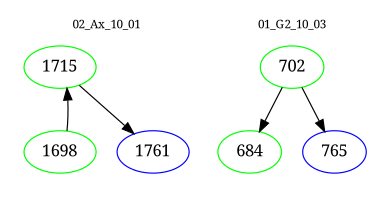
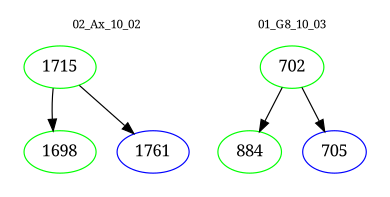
(107, 25) -> (107, 25)
(292, 25) -> (292, 25)
(68, 116) -> (52, 104)
(250, 152) -> (250, 152)
(334, 152) -> (334, 152)
